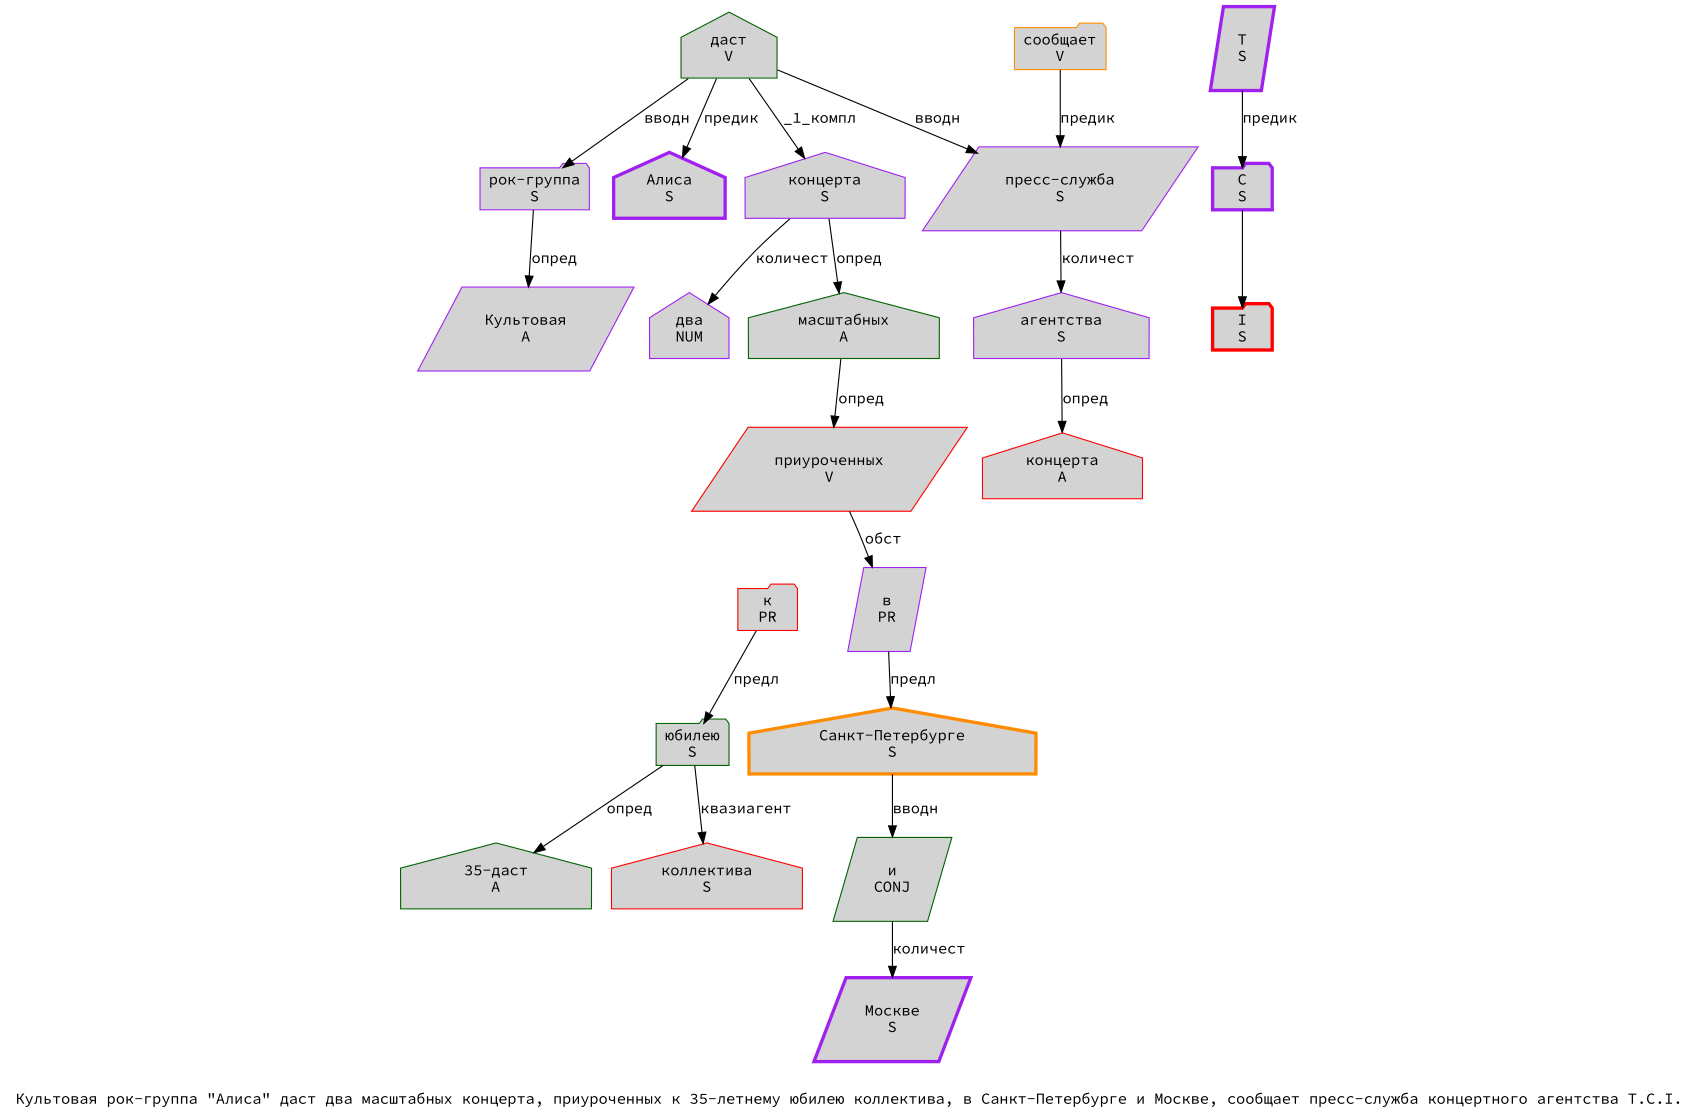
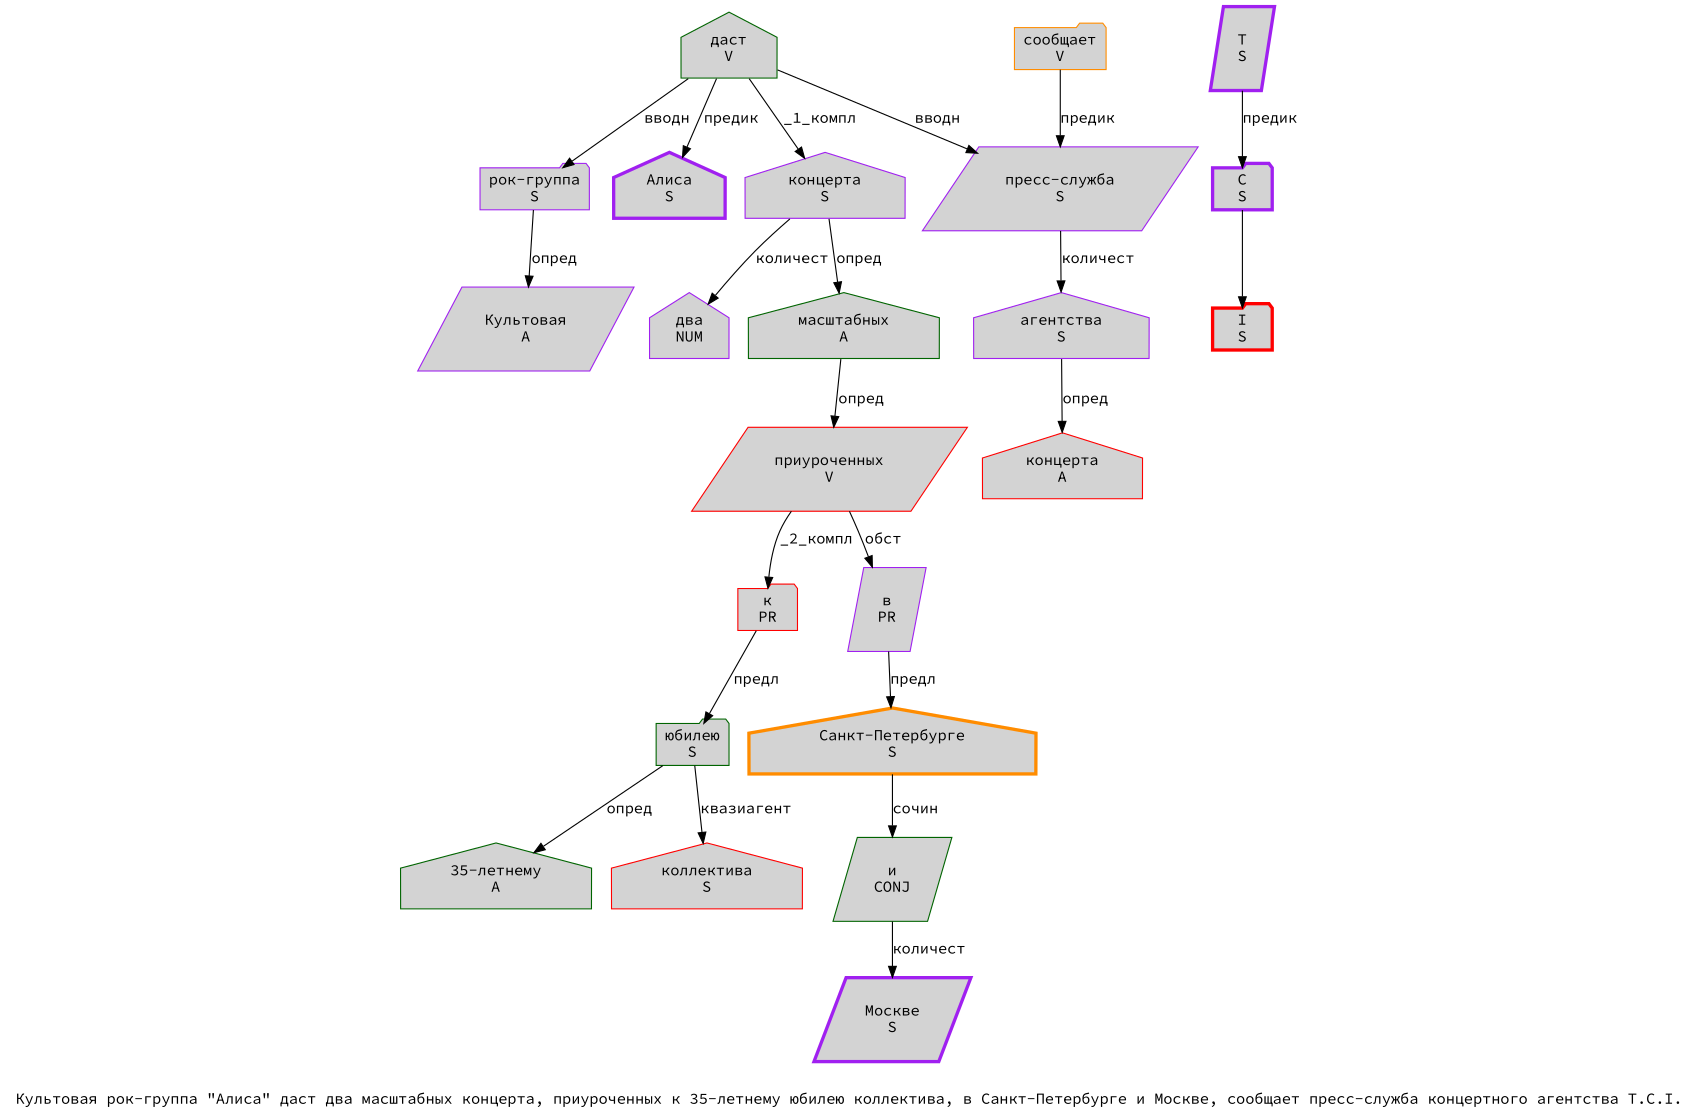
none -> (776, 542)
(916, 809) -> (916, 809)
(496, 879) -> (496, 879)
